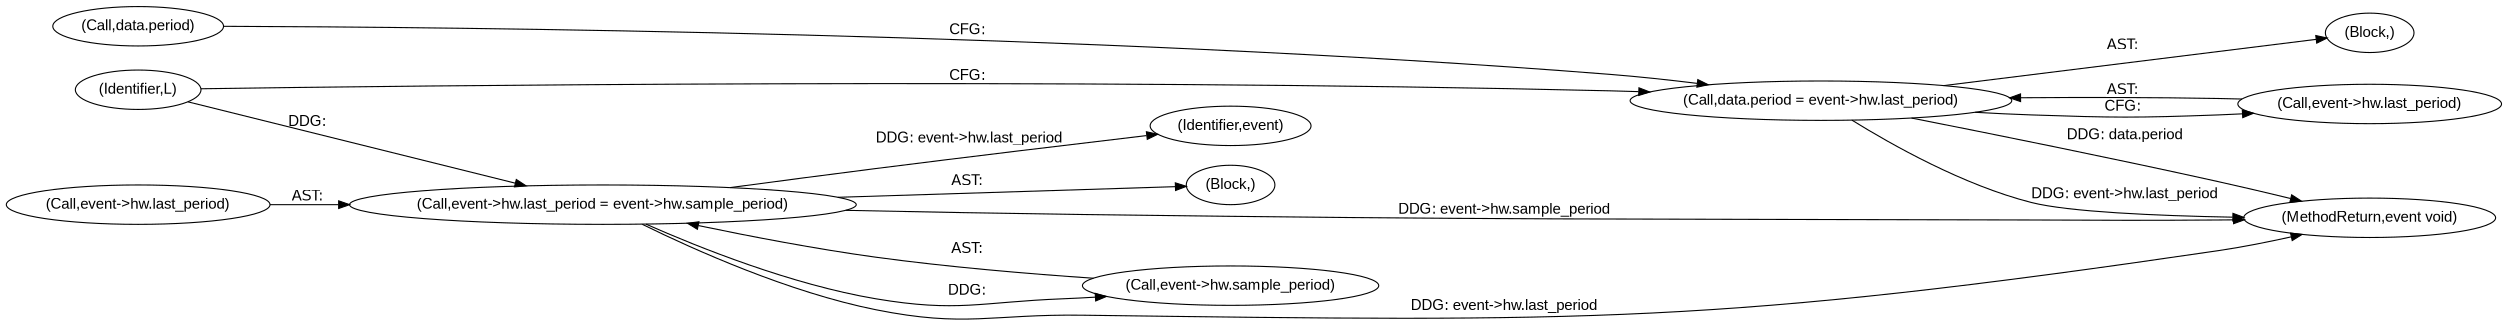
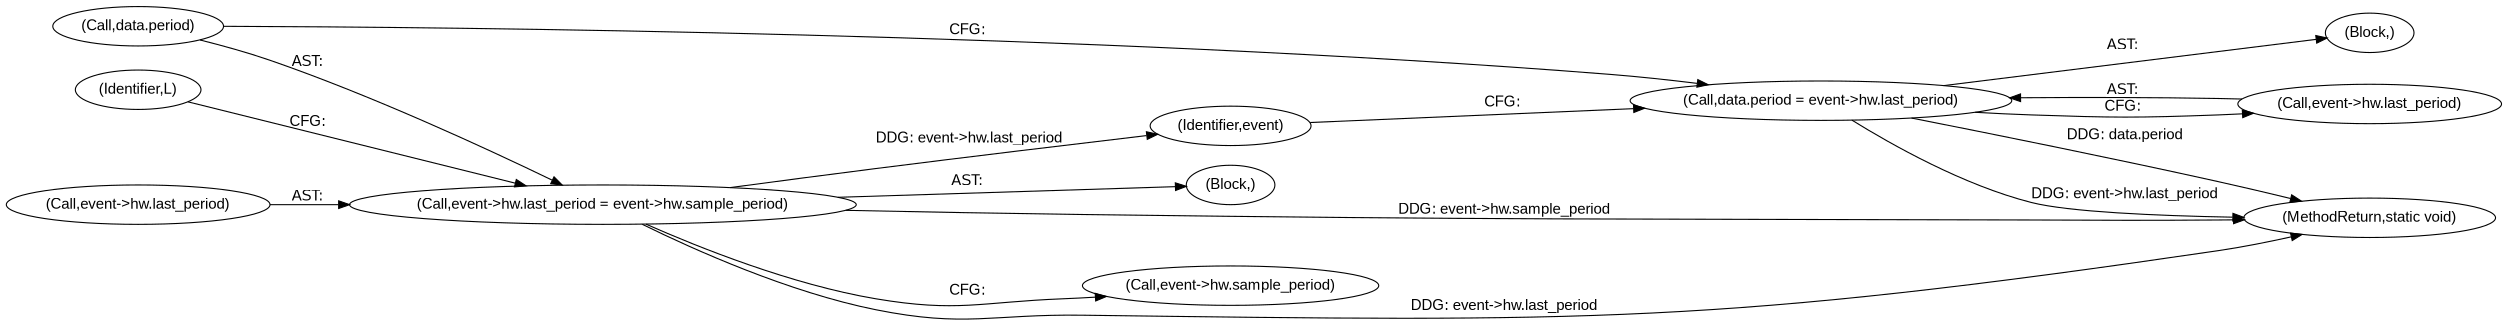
(920, 84) -> (1472, 116)
(310, 122) -> (310, 122)
(2370, 218) -> (2370, 218)
(895, 260) -> (379, 102)
(969, 291) -> (969, 291)
